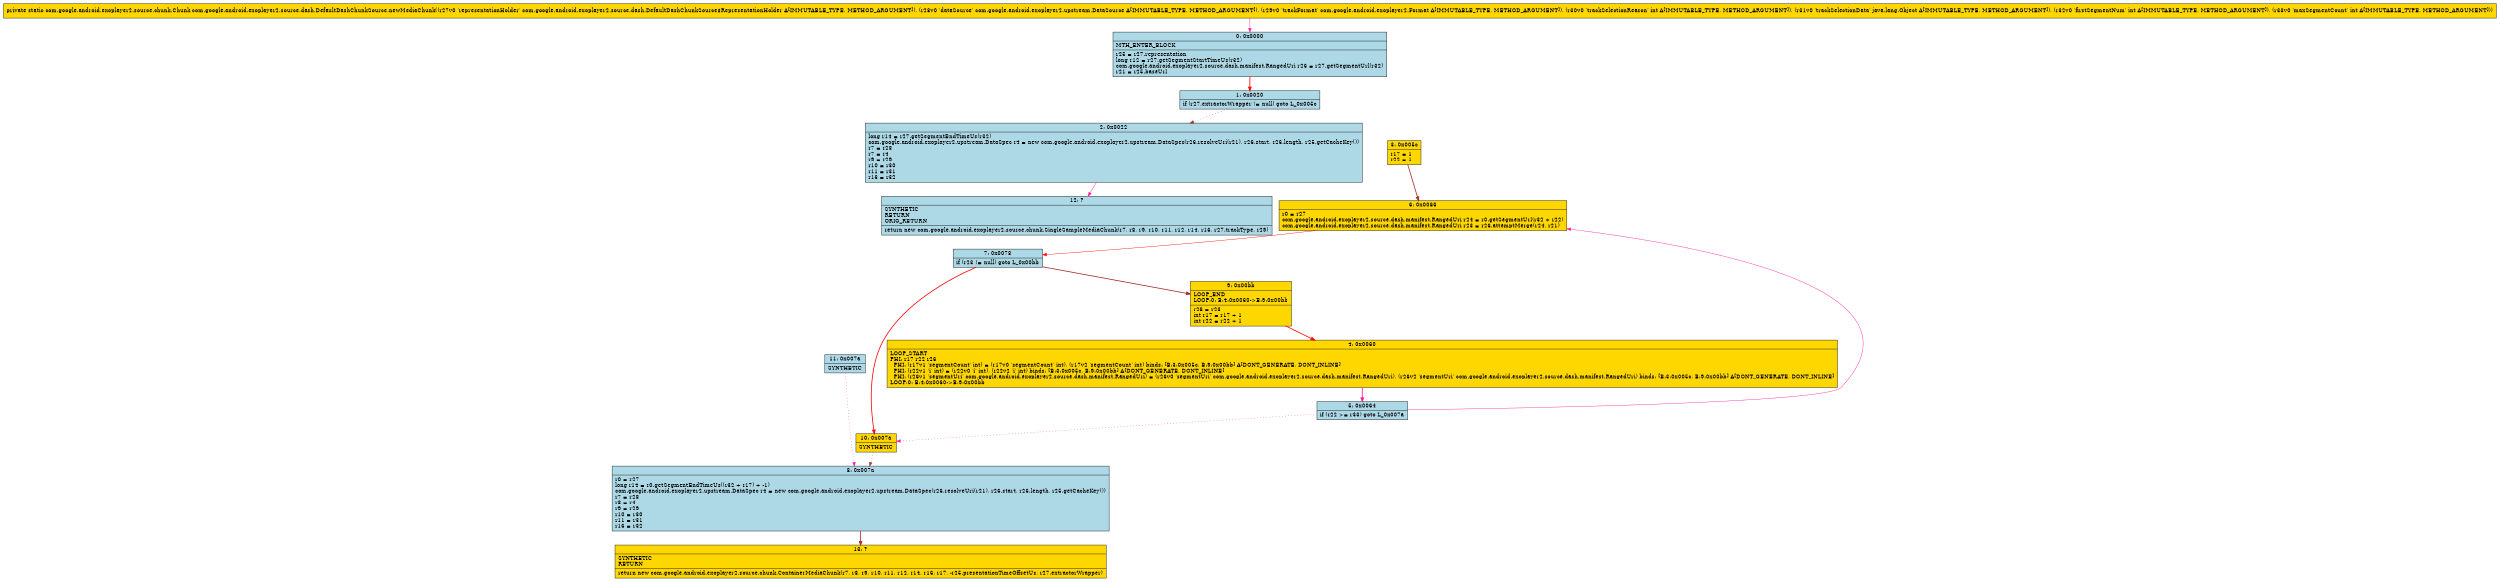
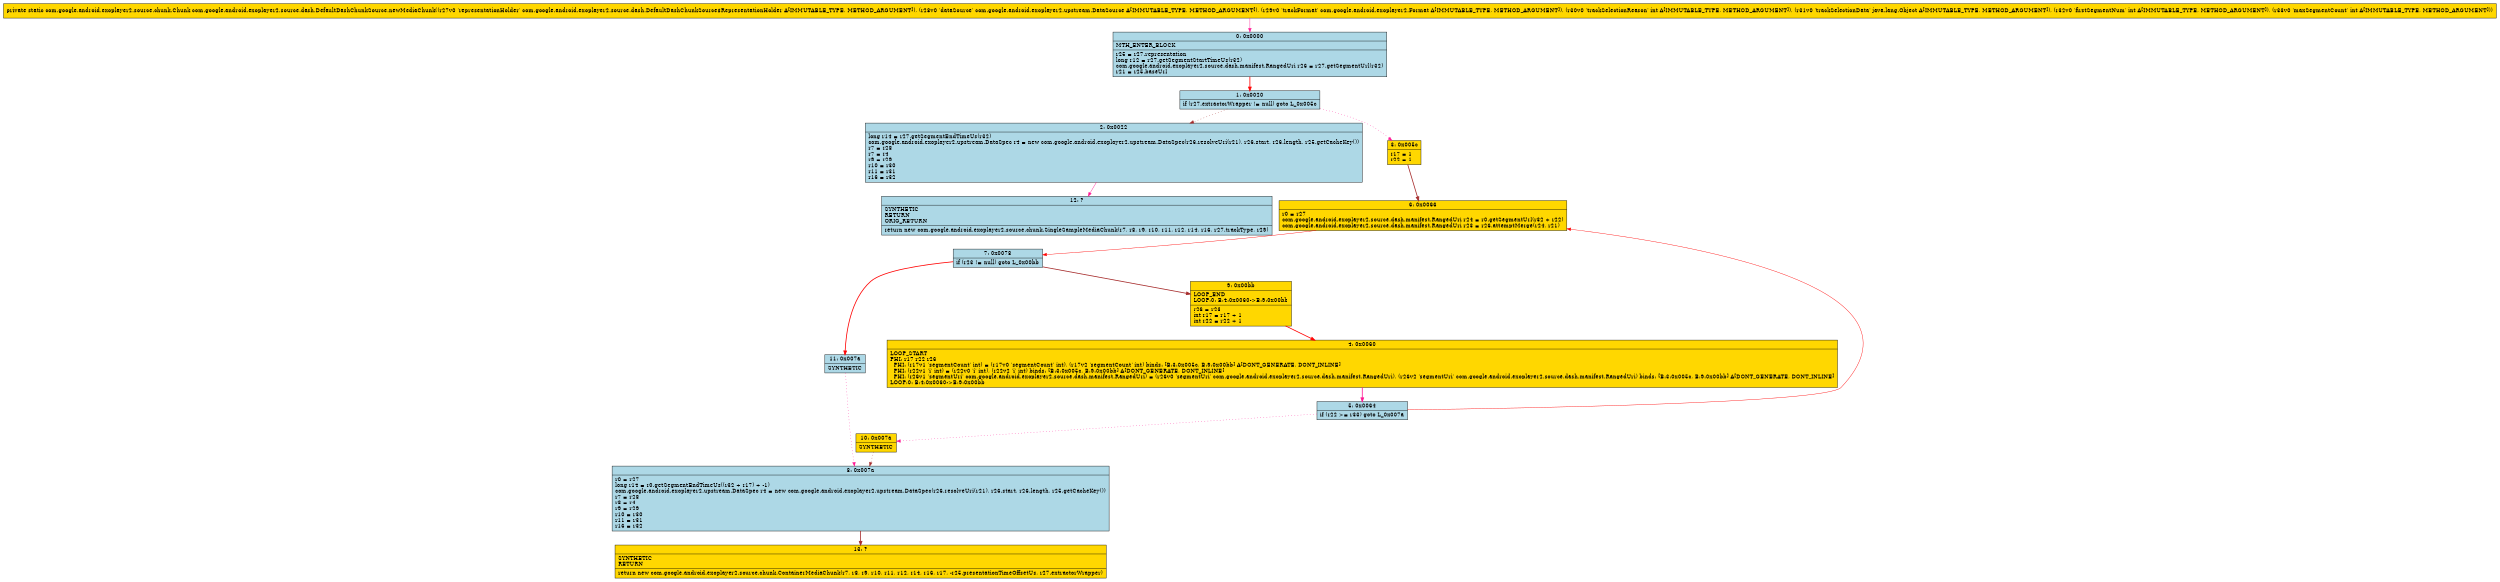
none -> (1356, 119)
(891, 329) -> (875, 279)
(1814, 394) -> (1814, 394)
